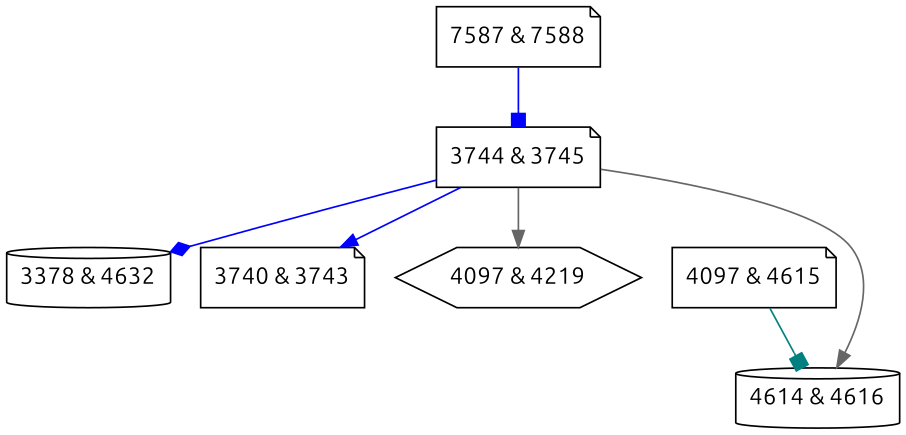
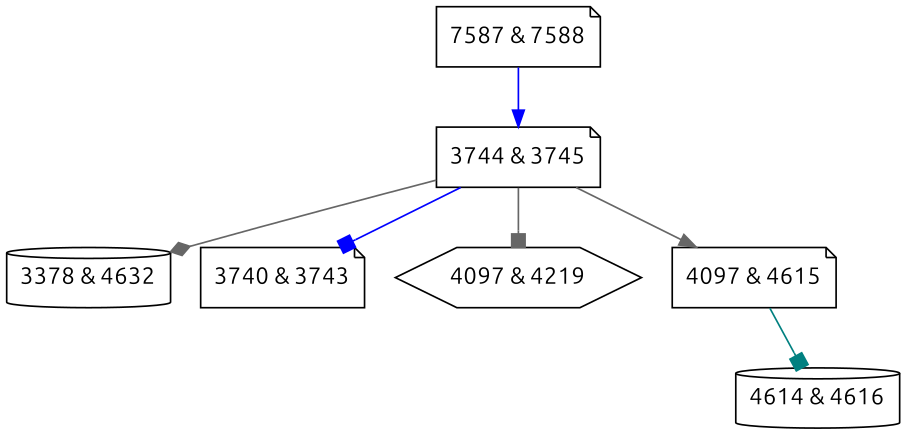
(518, 89) -> (518, 89)
(518, 209) -> (518, 209)
(785, 210) -> (629, 214)
(313, 213) -> (313, 213)
(408, 214) -> (408, 214)
